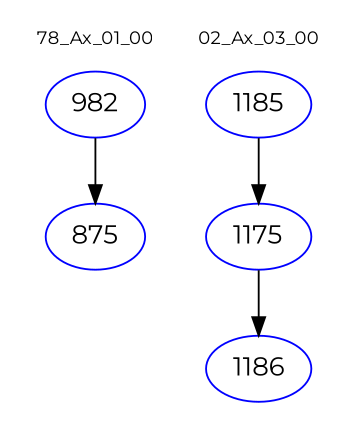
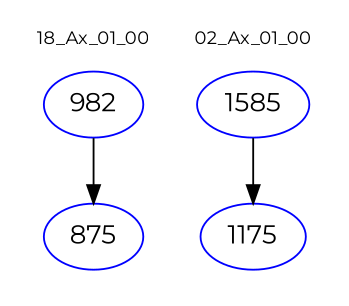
(95, 39) -> (94, 39)
(260, 39) -> (253, 39)
(259, 105) -> (253, 105)
(259, 369) -> none
